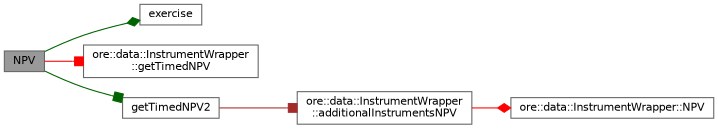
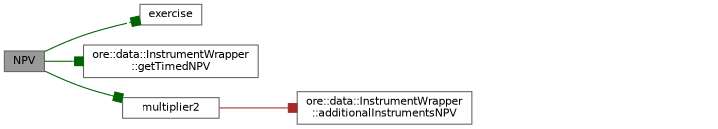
(85, 35) -> (85, 35)
(58, 61) -> (58, 61)
(171, 108) -> (171, 108)
(612, 108) -> none
